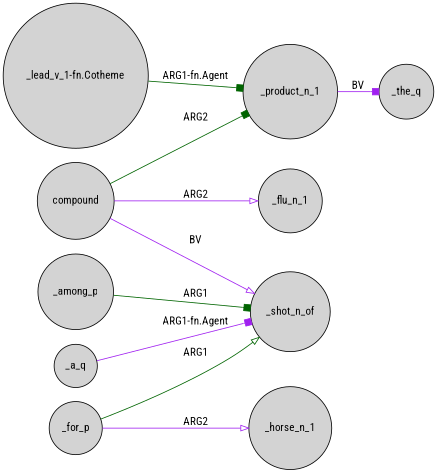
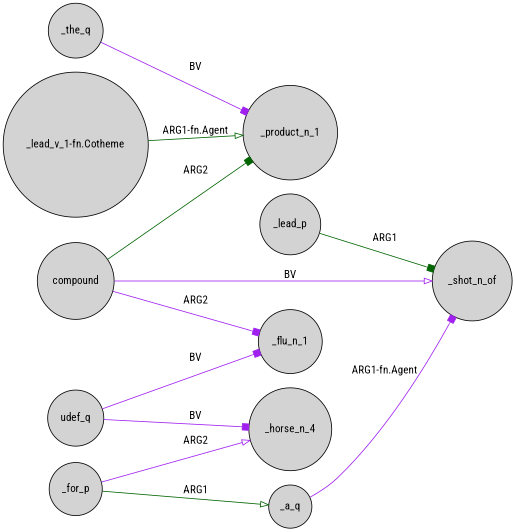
(192, 84) -> (192, 138)
(354, 92) -> (170, 76)
(182, 201) -> (182, 311)
(76, 292) -> (290, 224)
(179, 385) -> (181, 498)
none -> (76, 418)
(290, 428) -> (290, 429)
